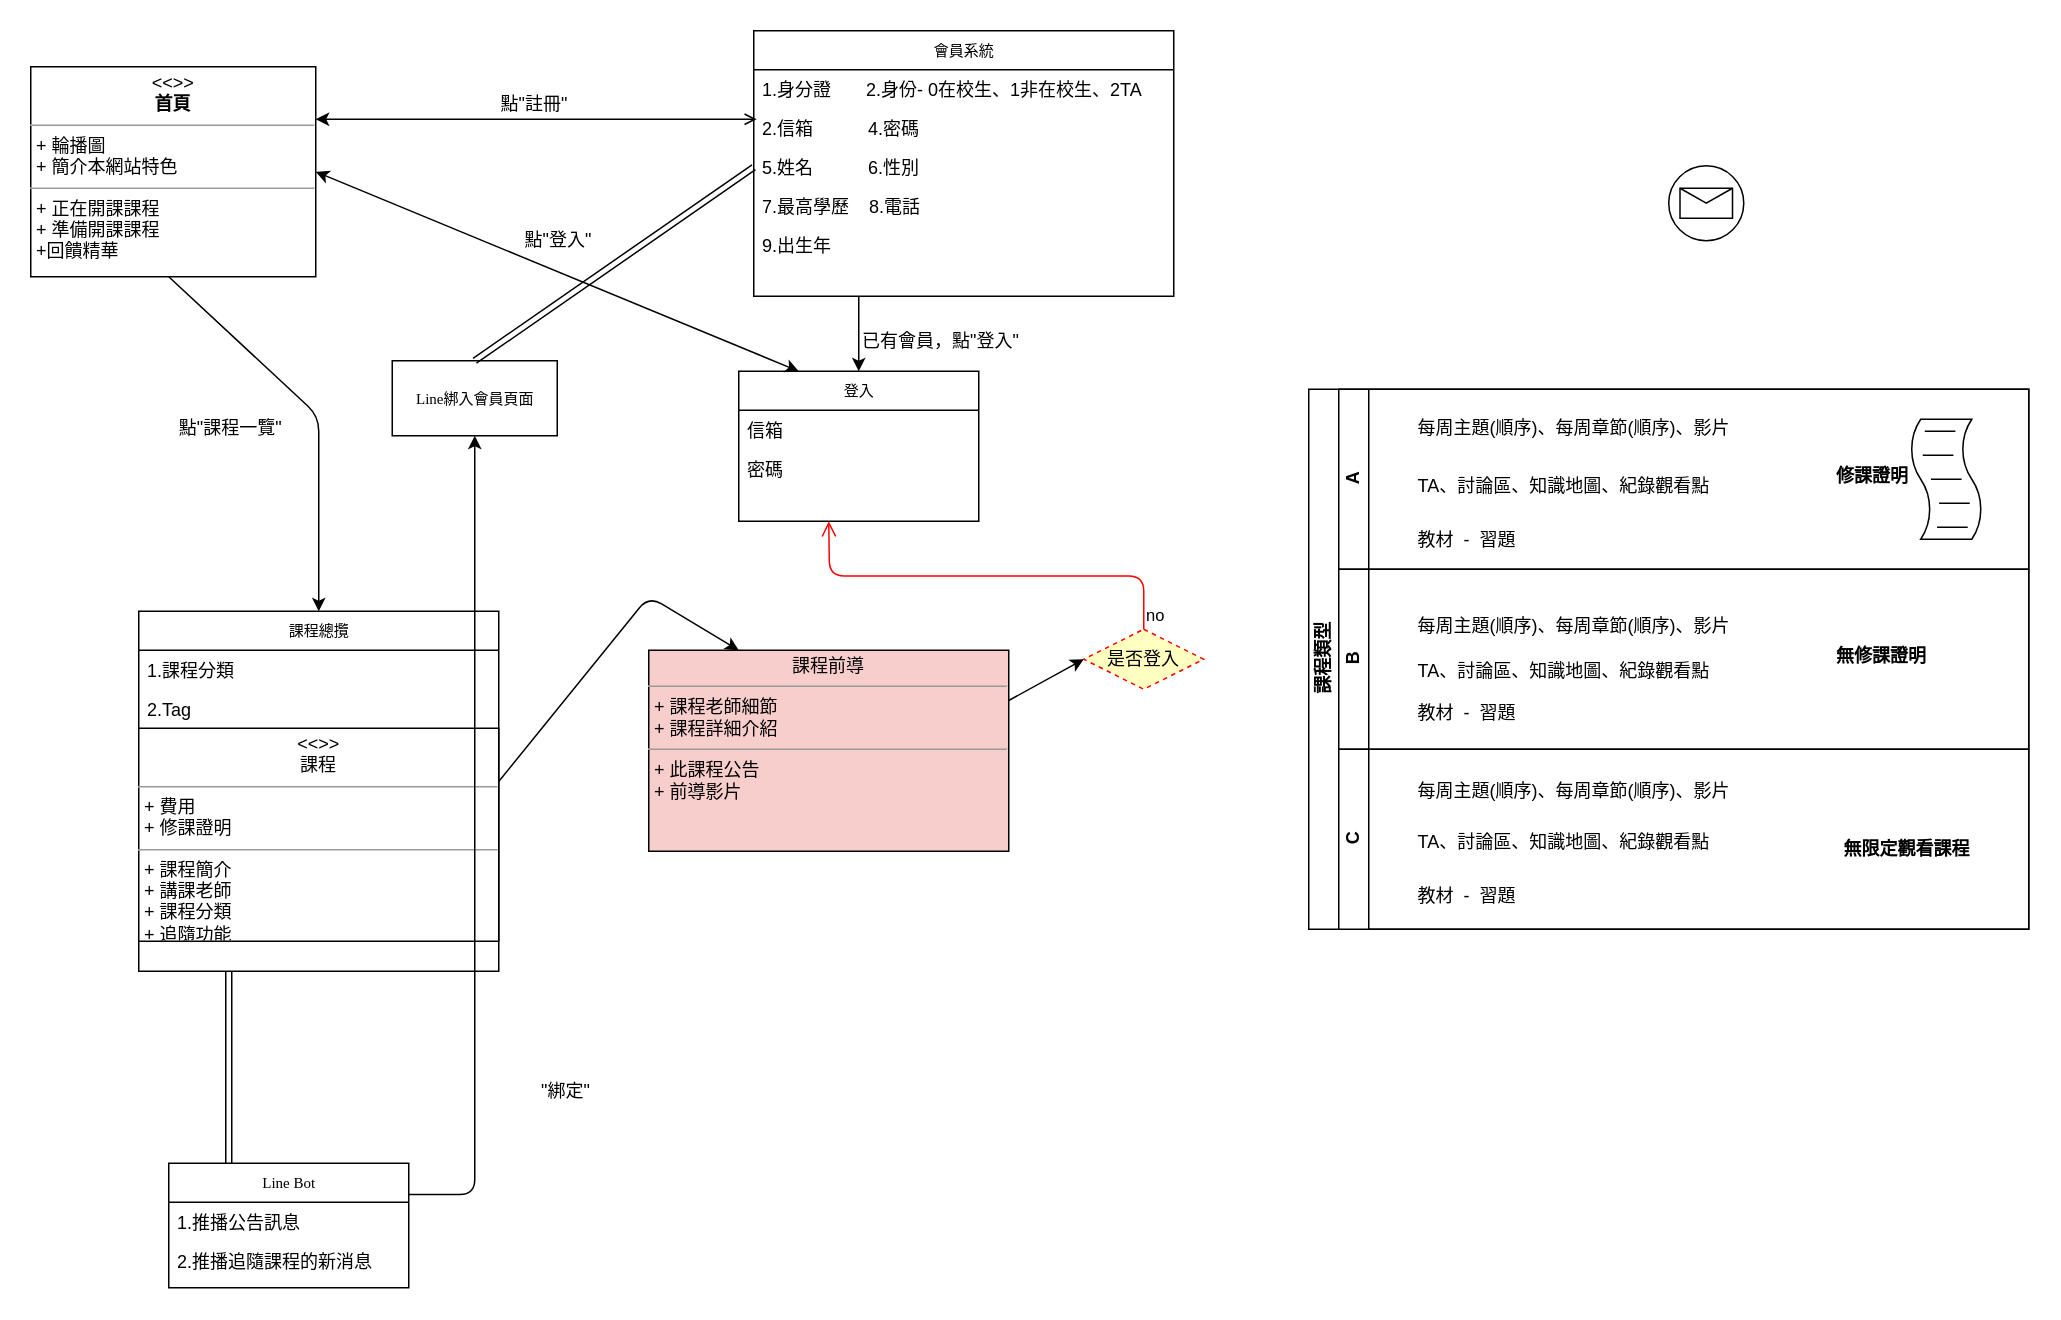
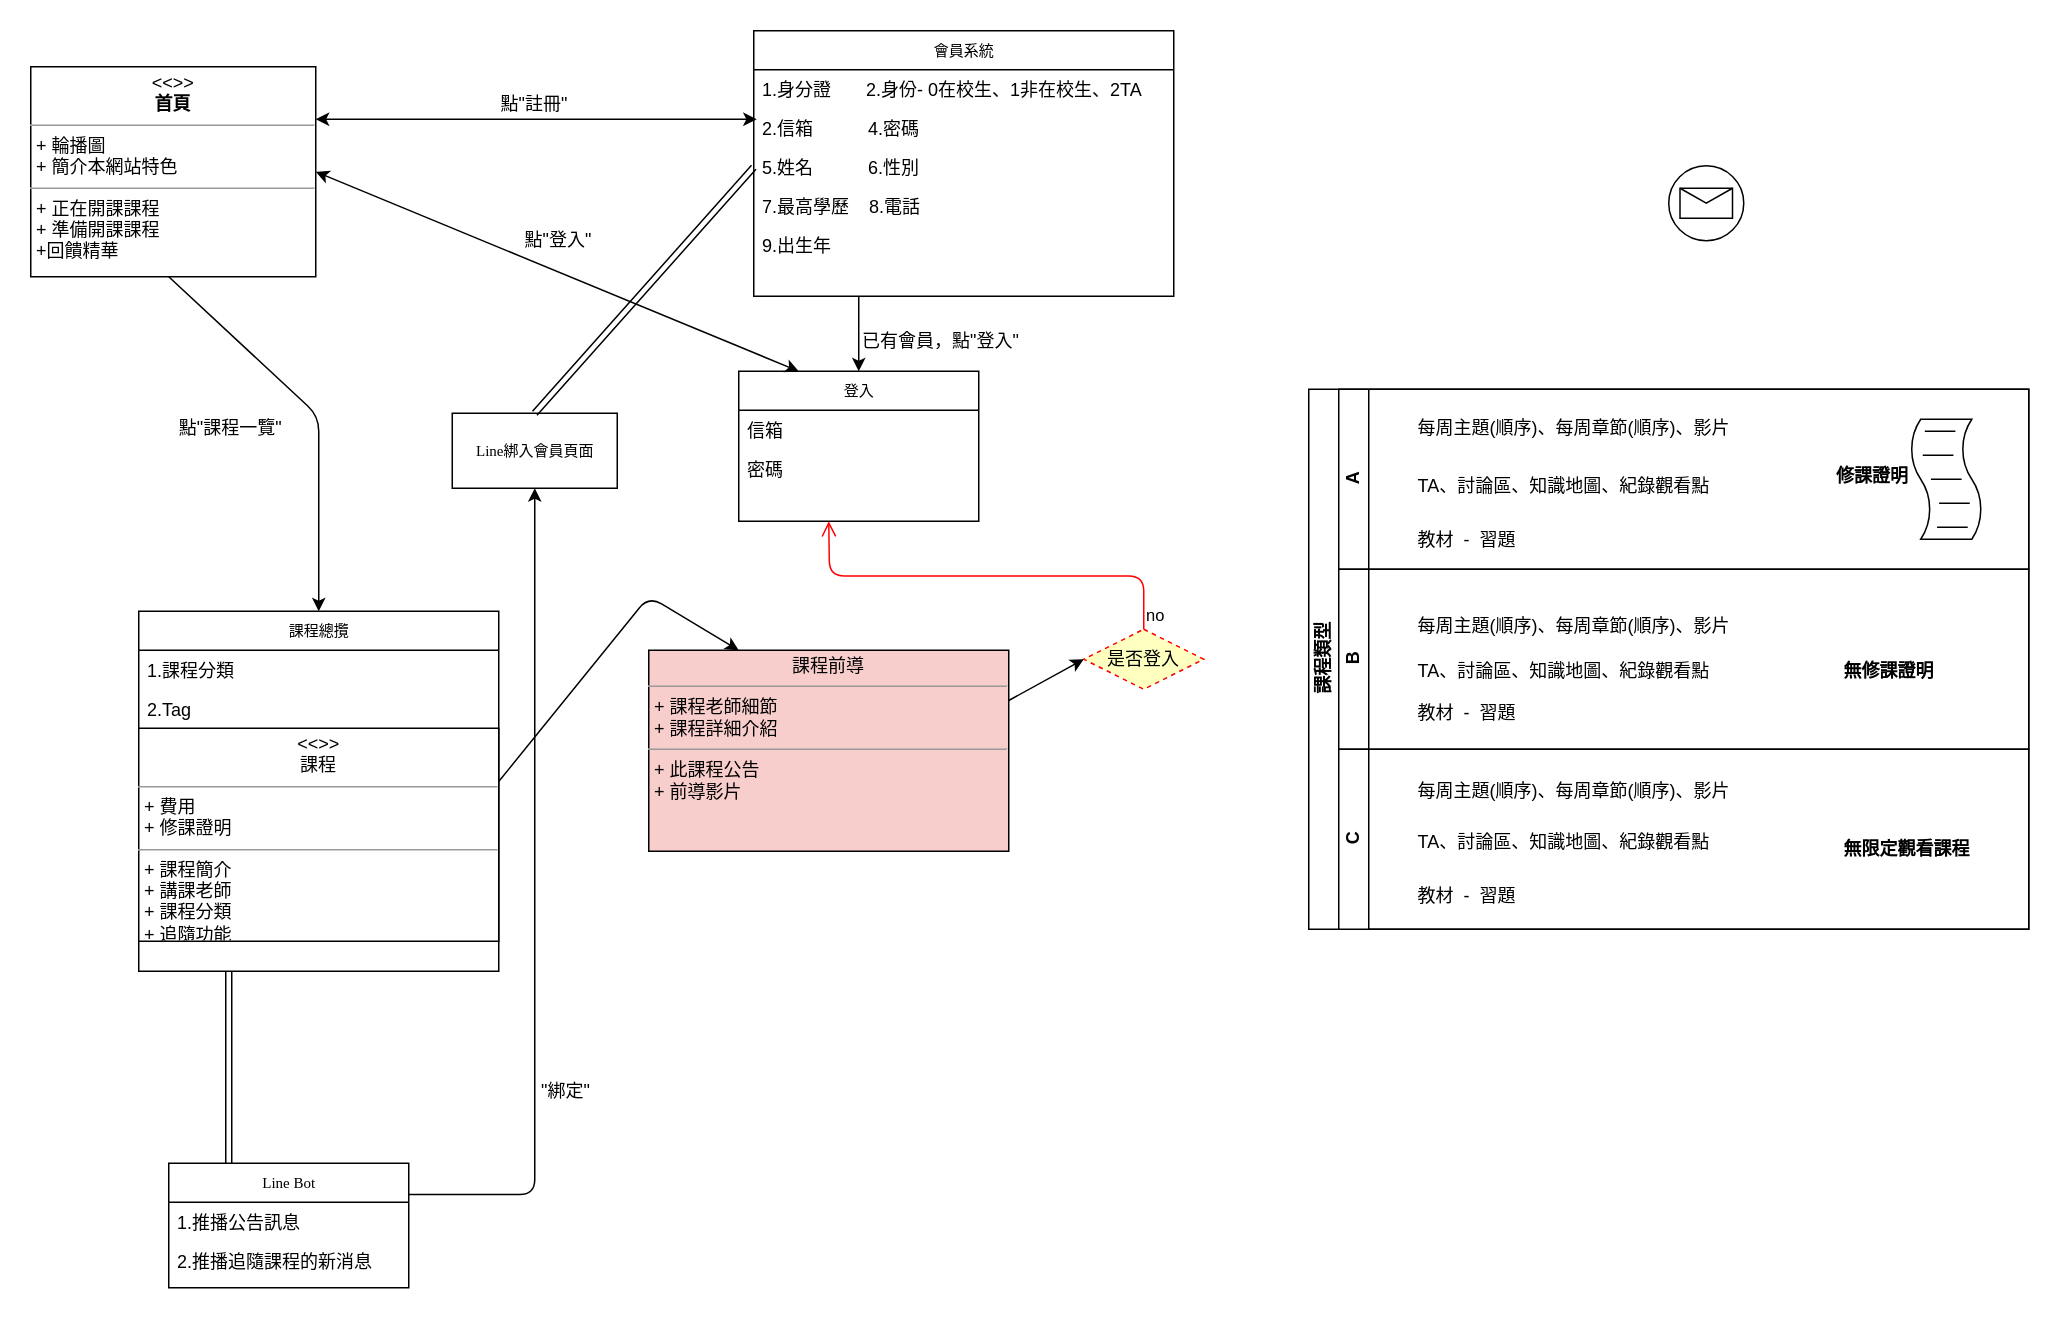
(747, 119) -> (745, 119)
(475, 398) -> (535, 451)
(1886, 658) -> (1894, 673)
